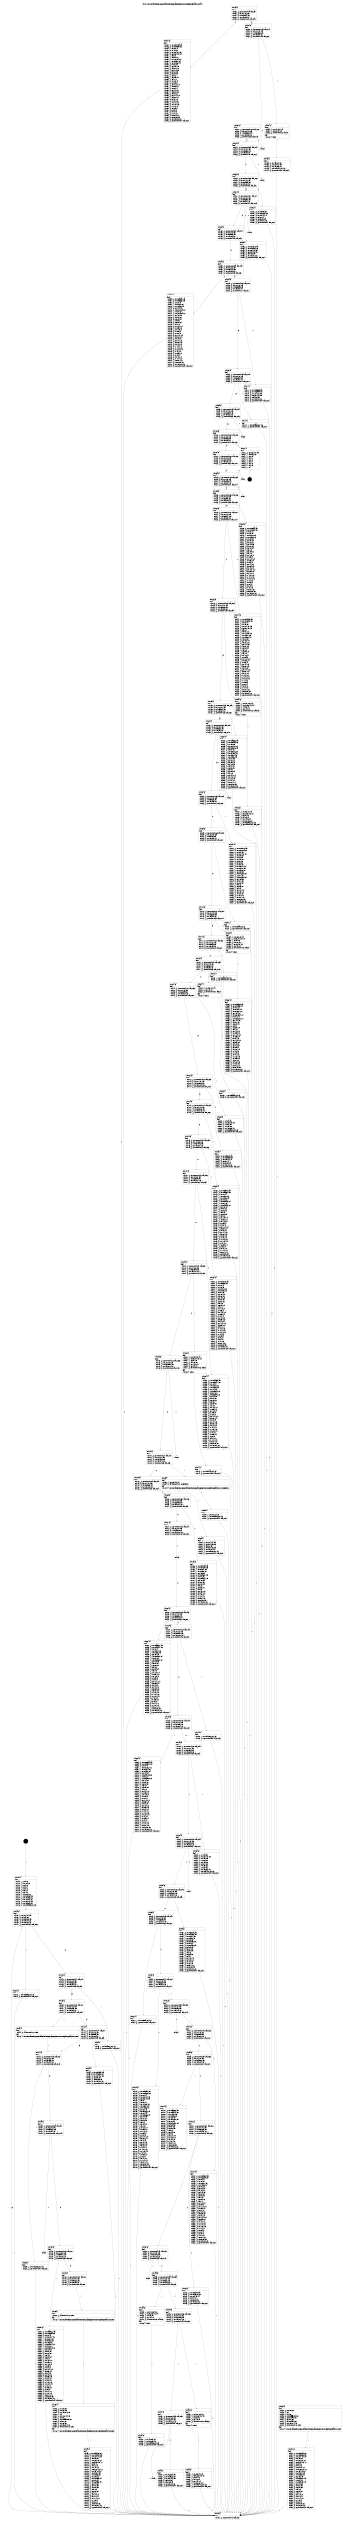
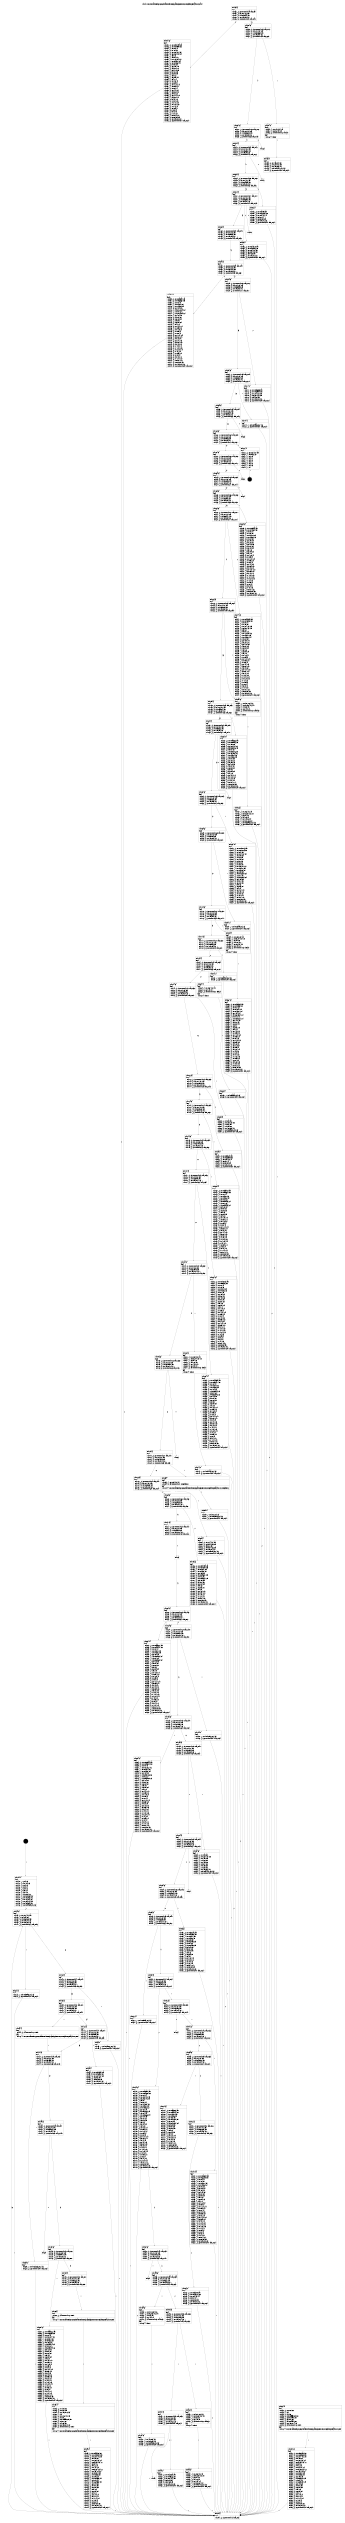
(261, 93) -> (252, 81)
(180, 2191) -> (151, 2207)
